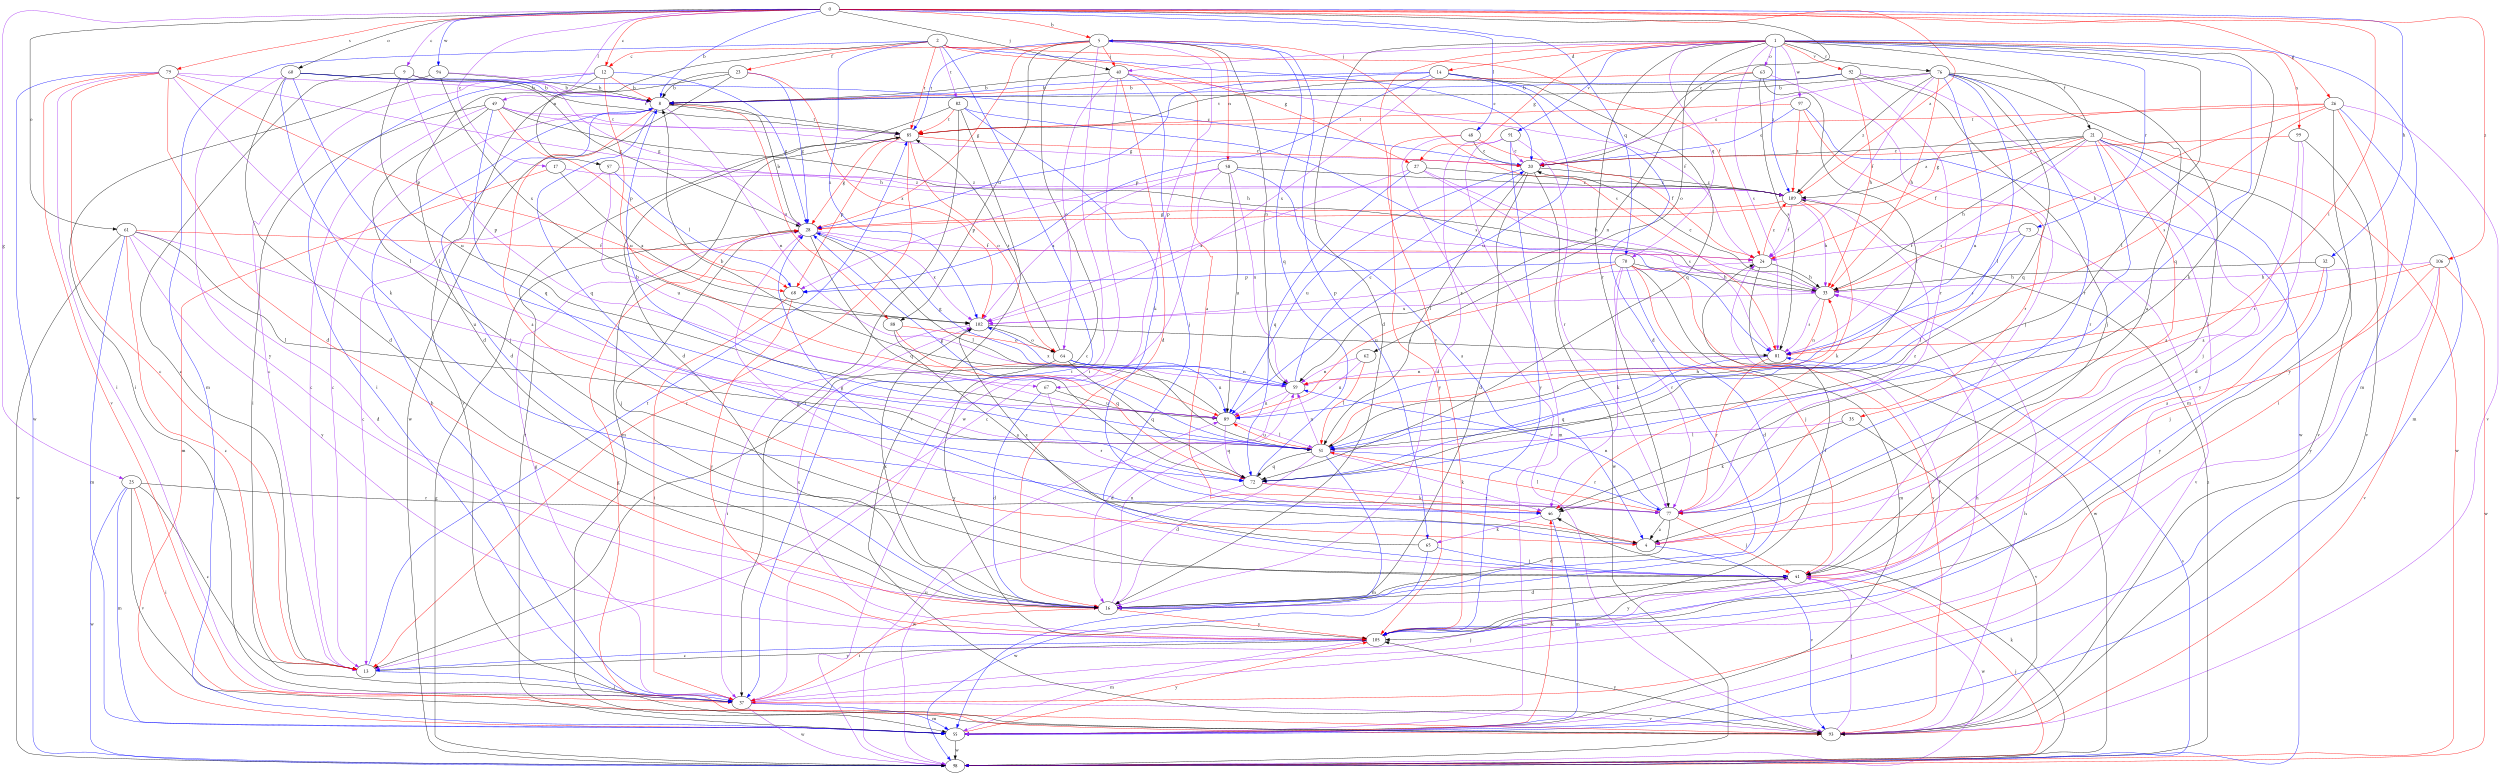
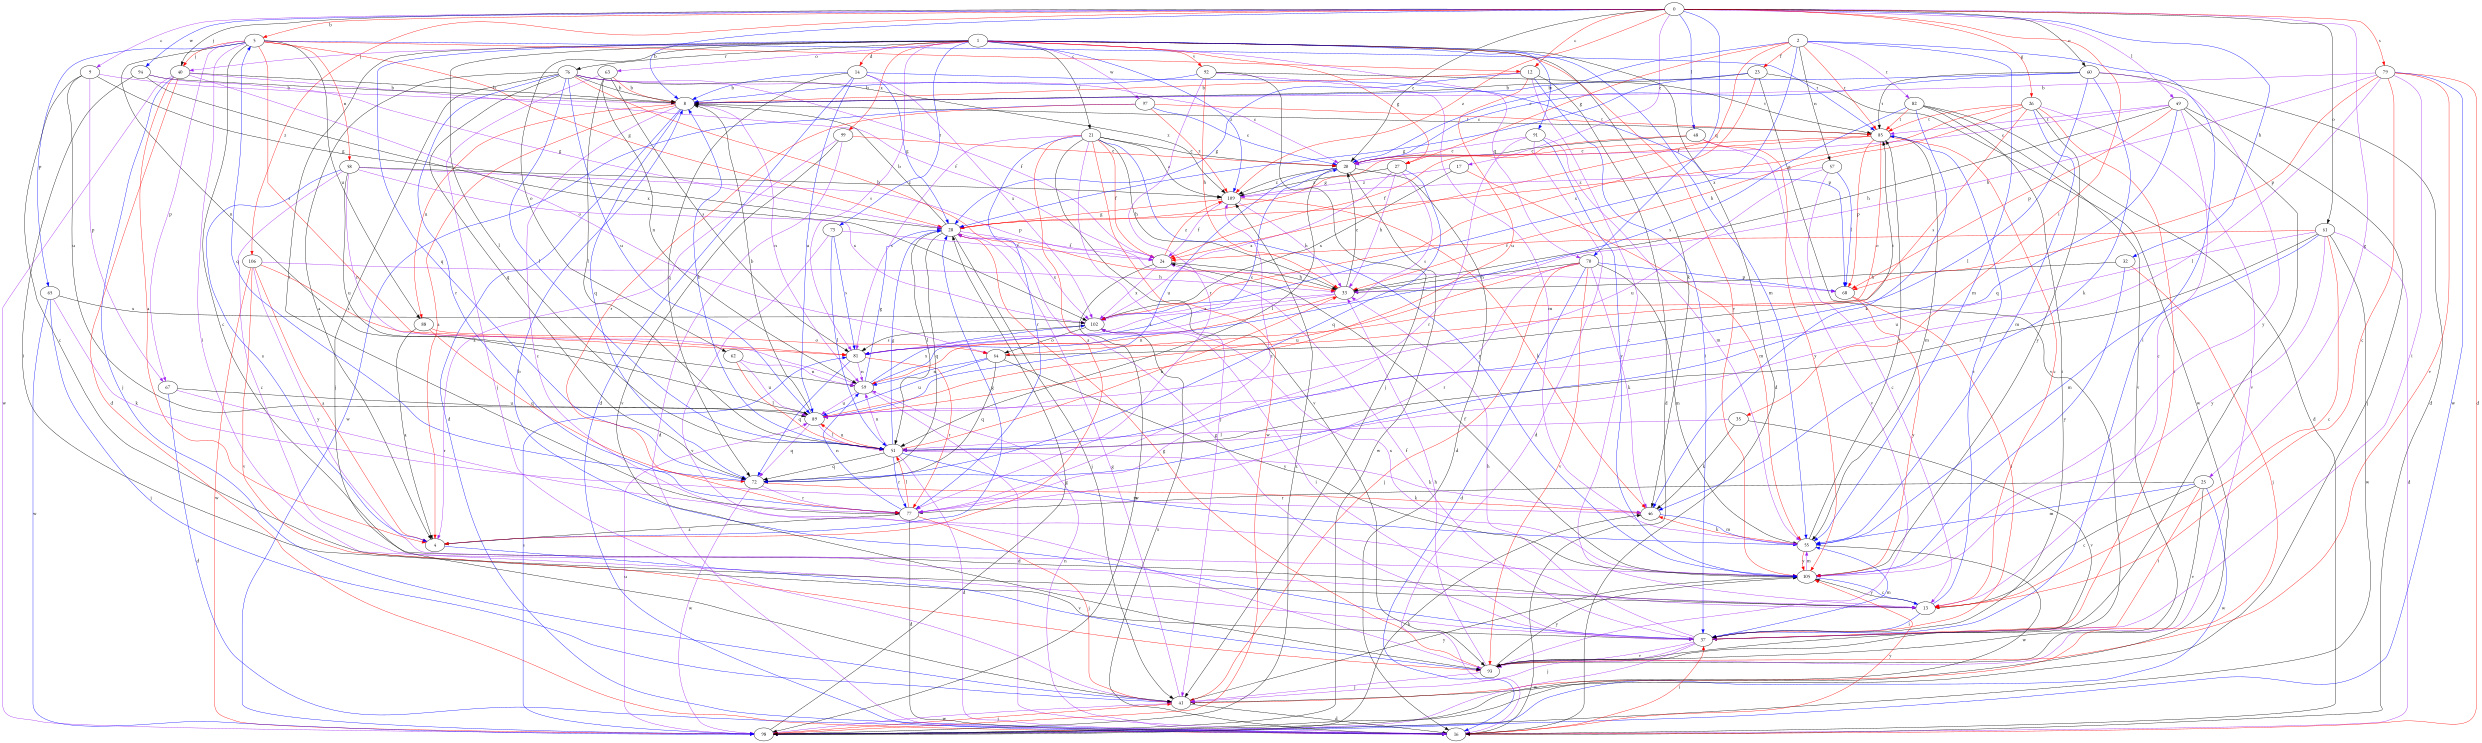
(1491, 529) -> (814, 493)
